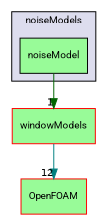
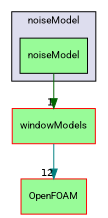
(54, 21) -> (54, 21)
